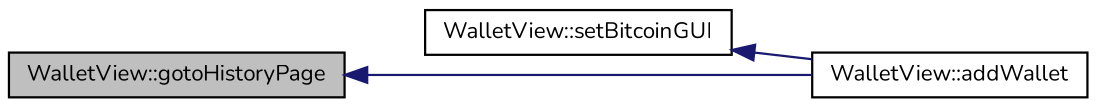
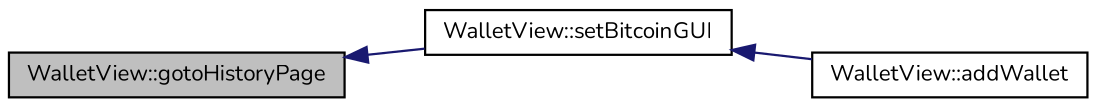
(590, 75) -> (396, 52)
